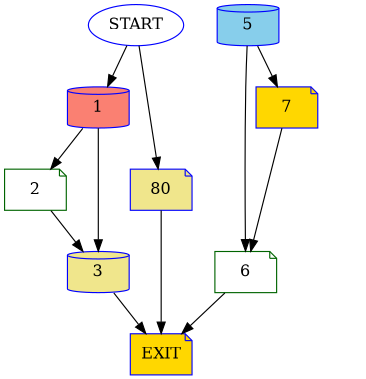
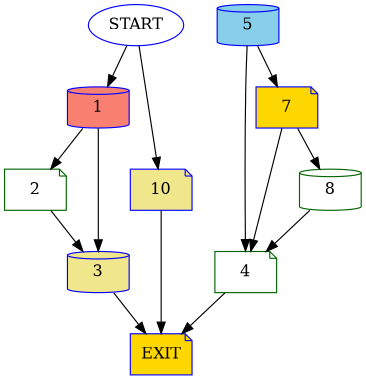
(161, 190) -> (161, 190)
none -> (330, 190)
(246, 272) -> (246, 272)
